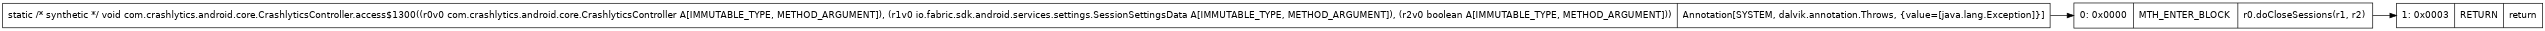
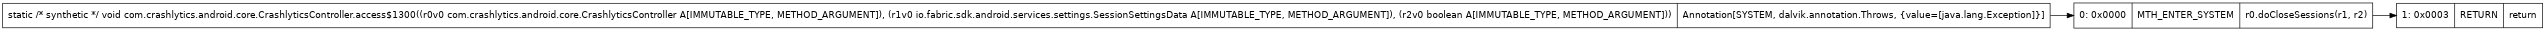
(2185, 15) -> (2186, 15)
